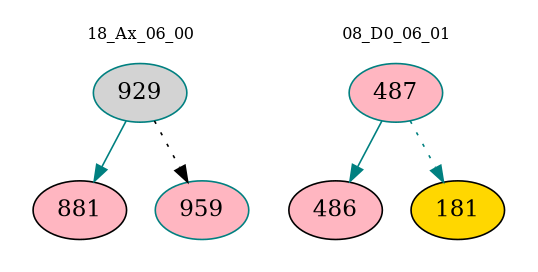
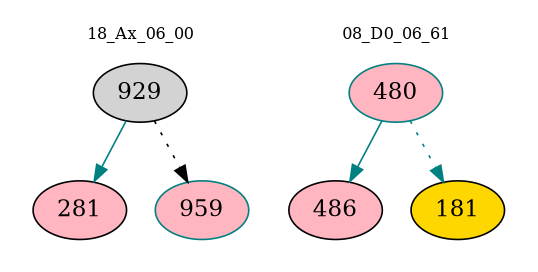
(397, 35) -> (397, 35)
(140, 93) -> (140, 93)
(396, 93) -> (396, 93)
(80, 210) -> (80, 210)
